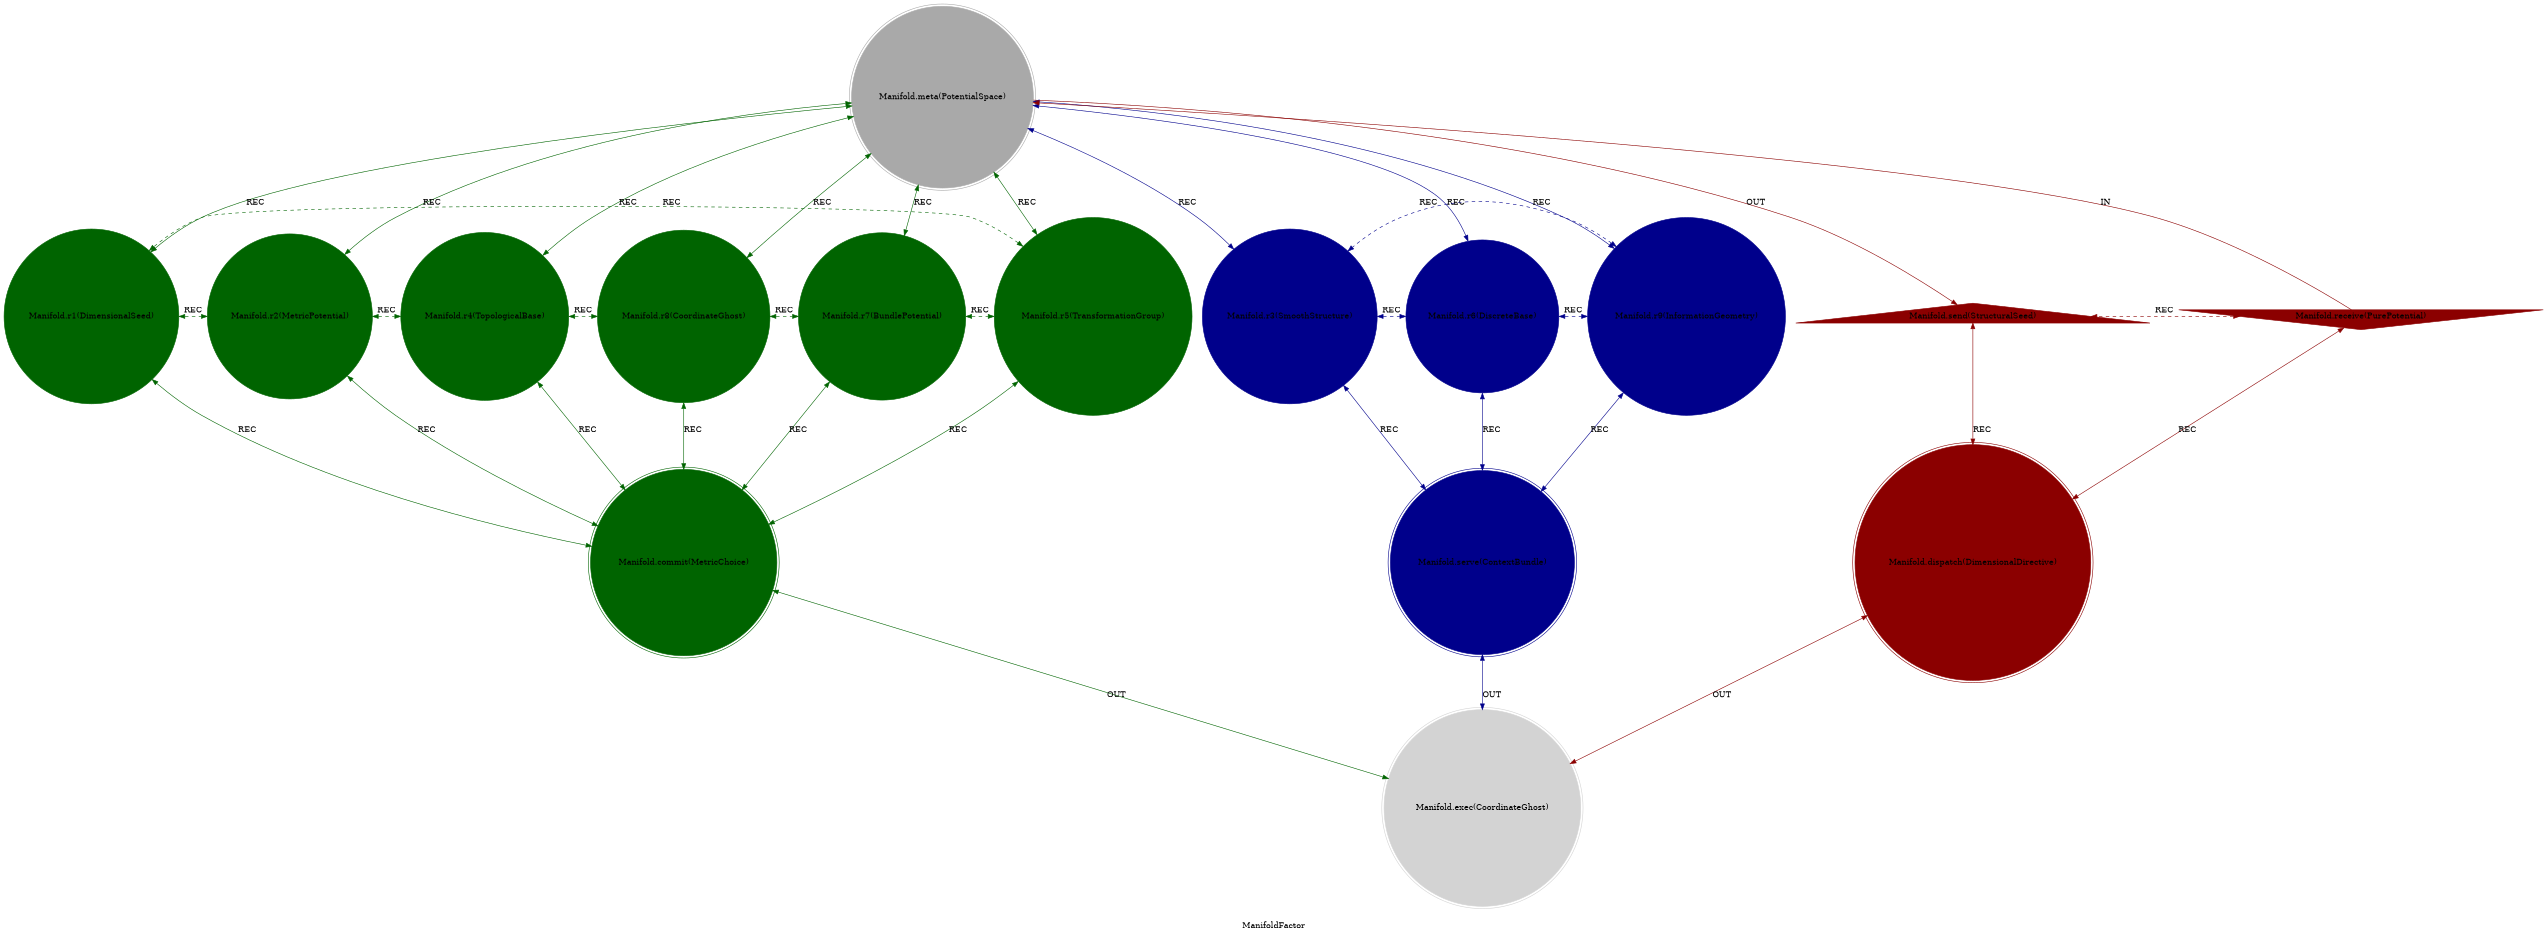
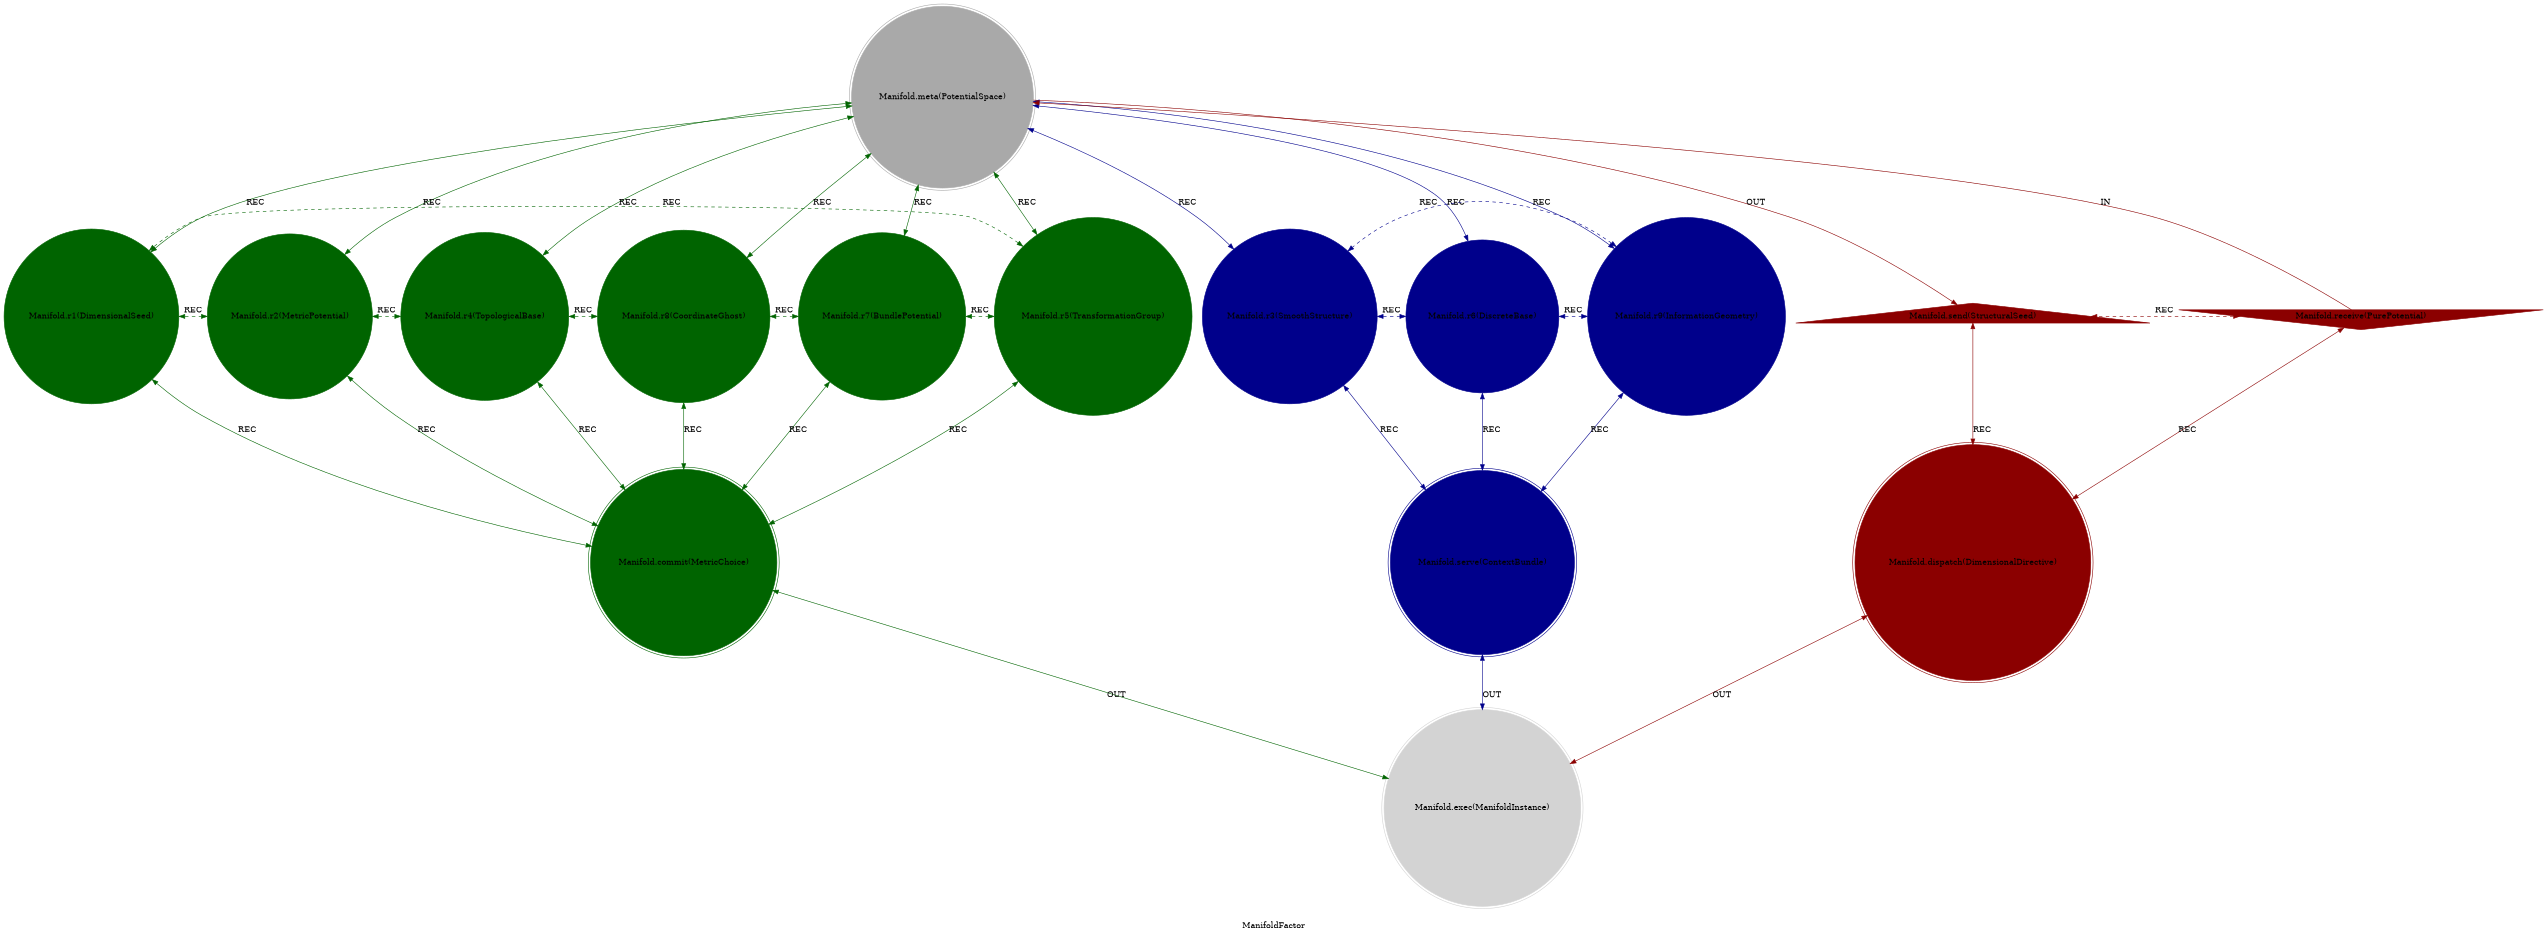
(1482, 808) -> (1482, 808)
